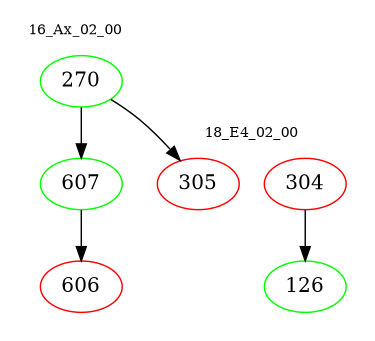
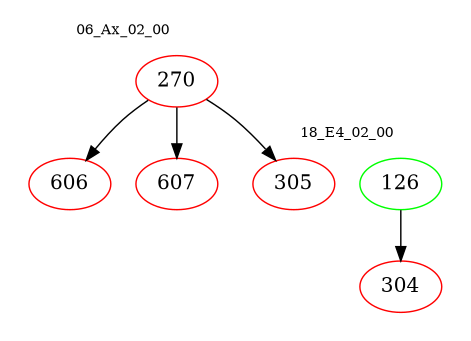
(76, 31) -> (123, 31)
(81, 81) -> (177, 81)
(81, 184) -> (177, 184)
(81, 228) -> (120, 123)
(305, 228) -> (401, 228)
